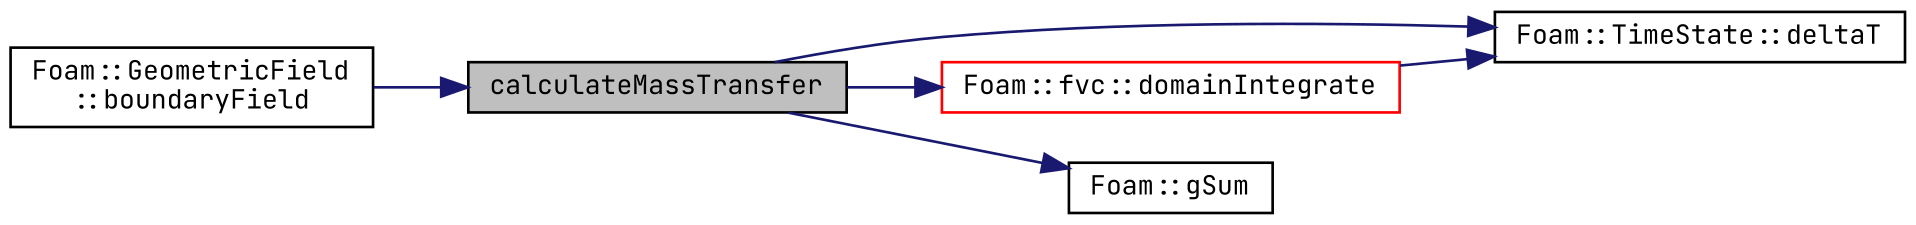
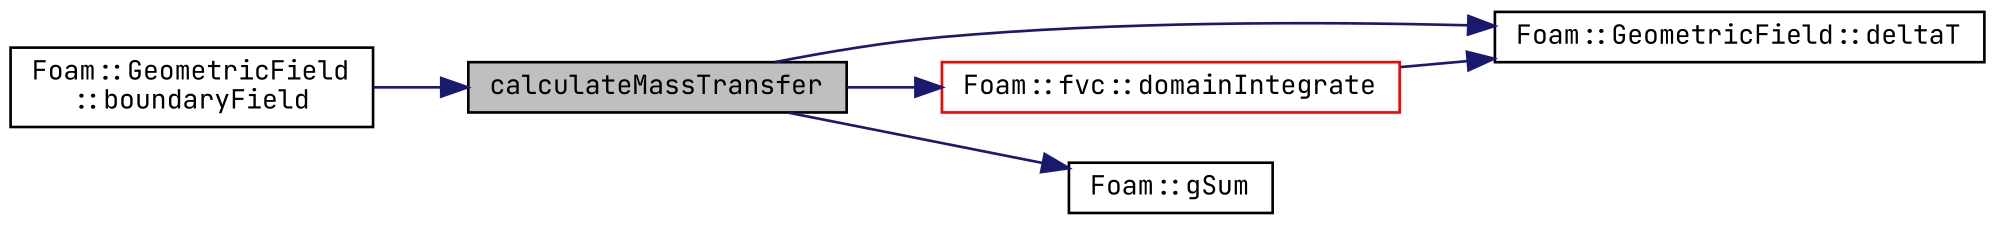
(1700, 37) -> (1740, 37)
